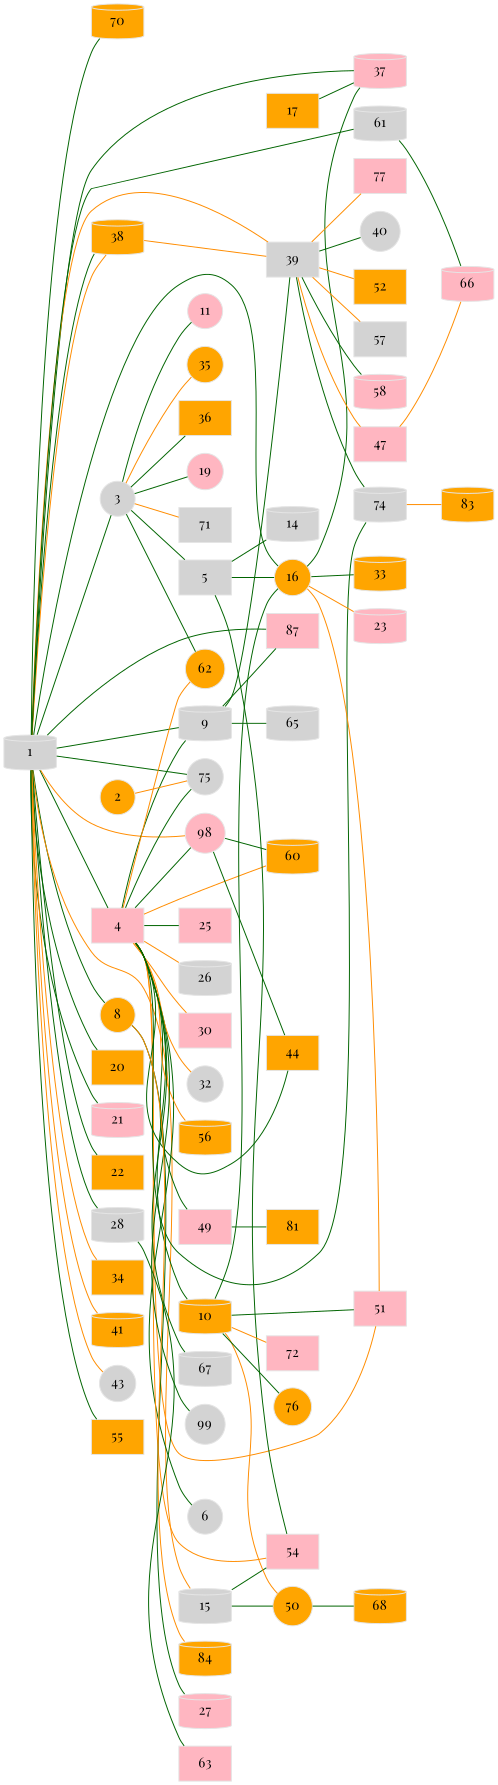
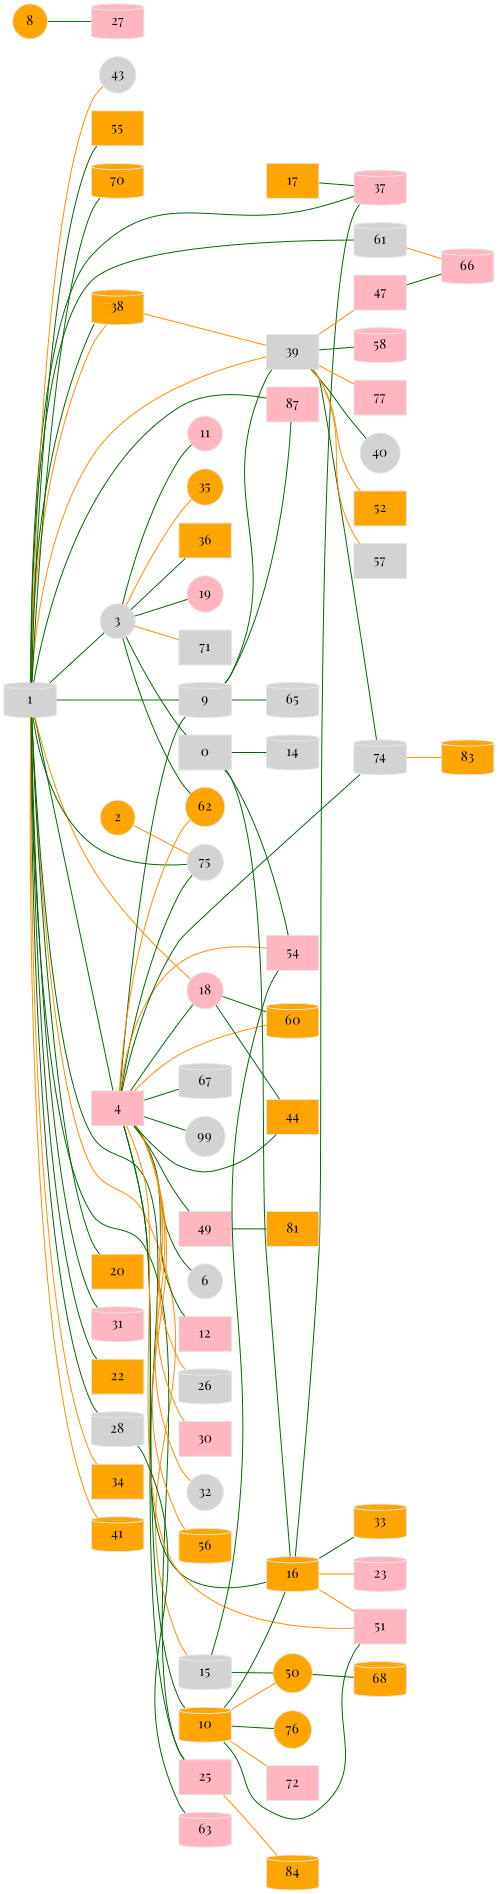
(435, 201) -> (424, 253)
(435, 367) -> (424, 279)
(205, 578) -> (205, 752)
(293, 578) -> (293, 1574)
(205, 833) -> (205, 991)
(66, 920) -> (127, 1232)
(118, 1120) -> (118, 1324)
(162, 1332) -> (250, 1825)
none -> (205, 1334)
(205, 1764) -> (205, 1830)
